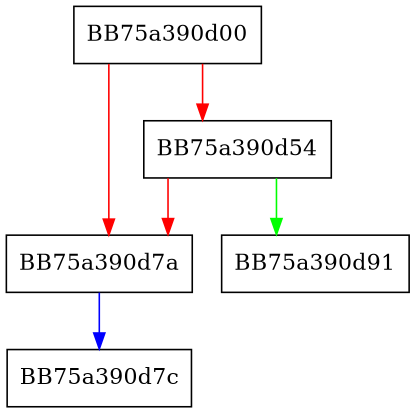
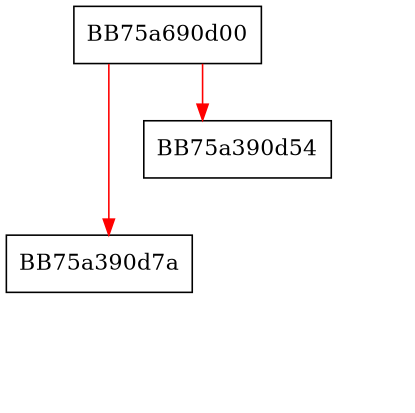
(168, 35) -> (168, 35)
(168, 198) -> none
(315, 264) -> none
(99, 378) -> none
